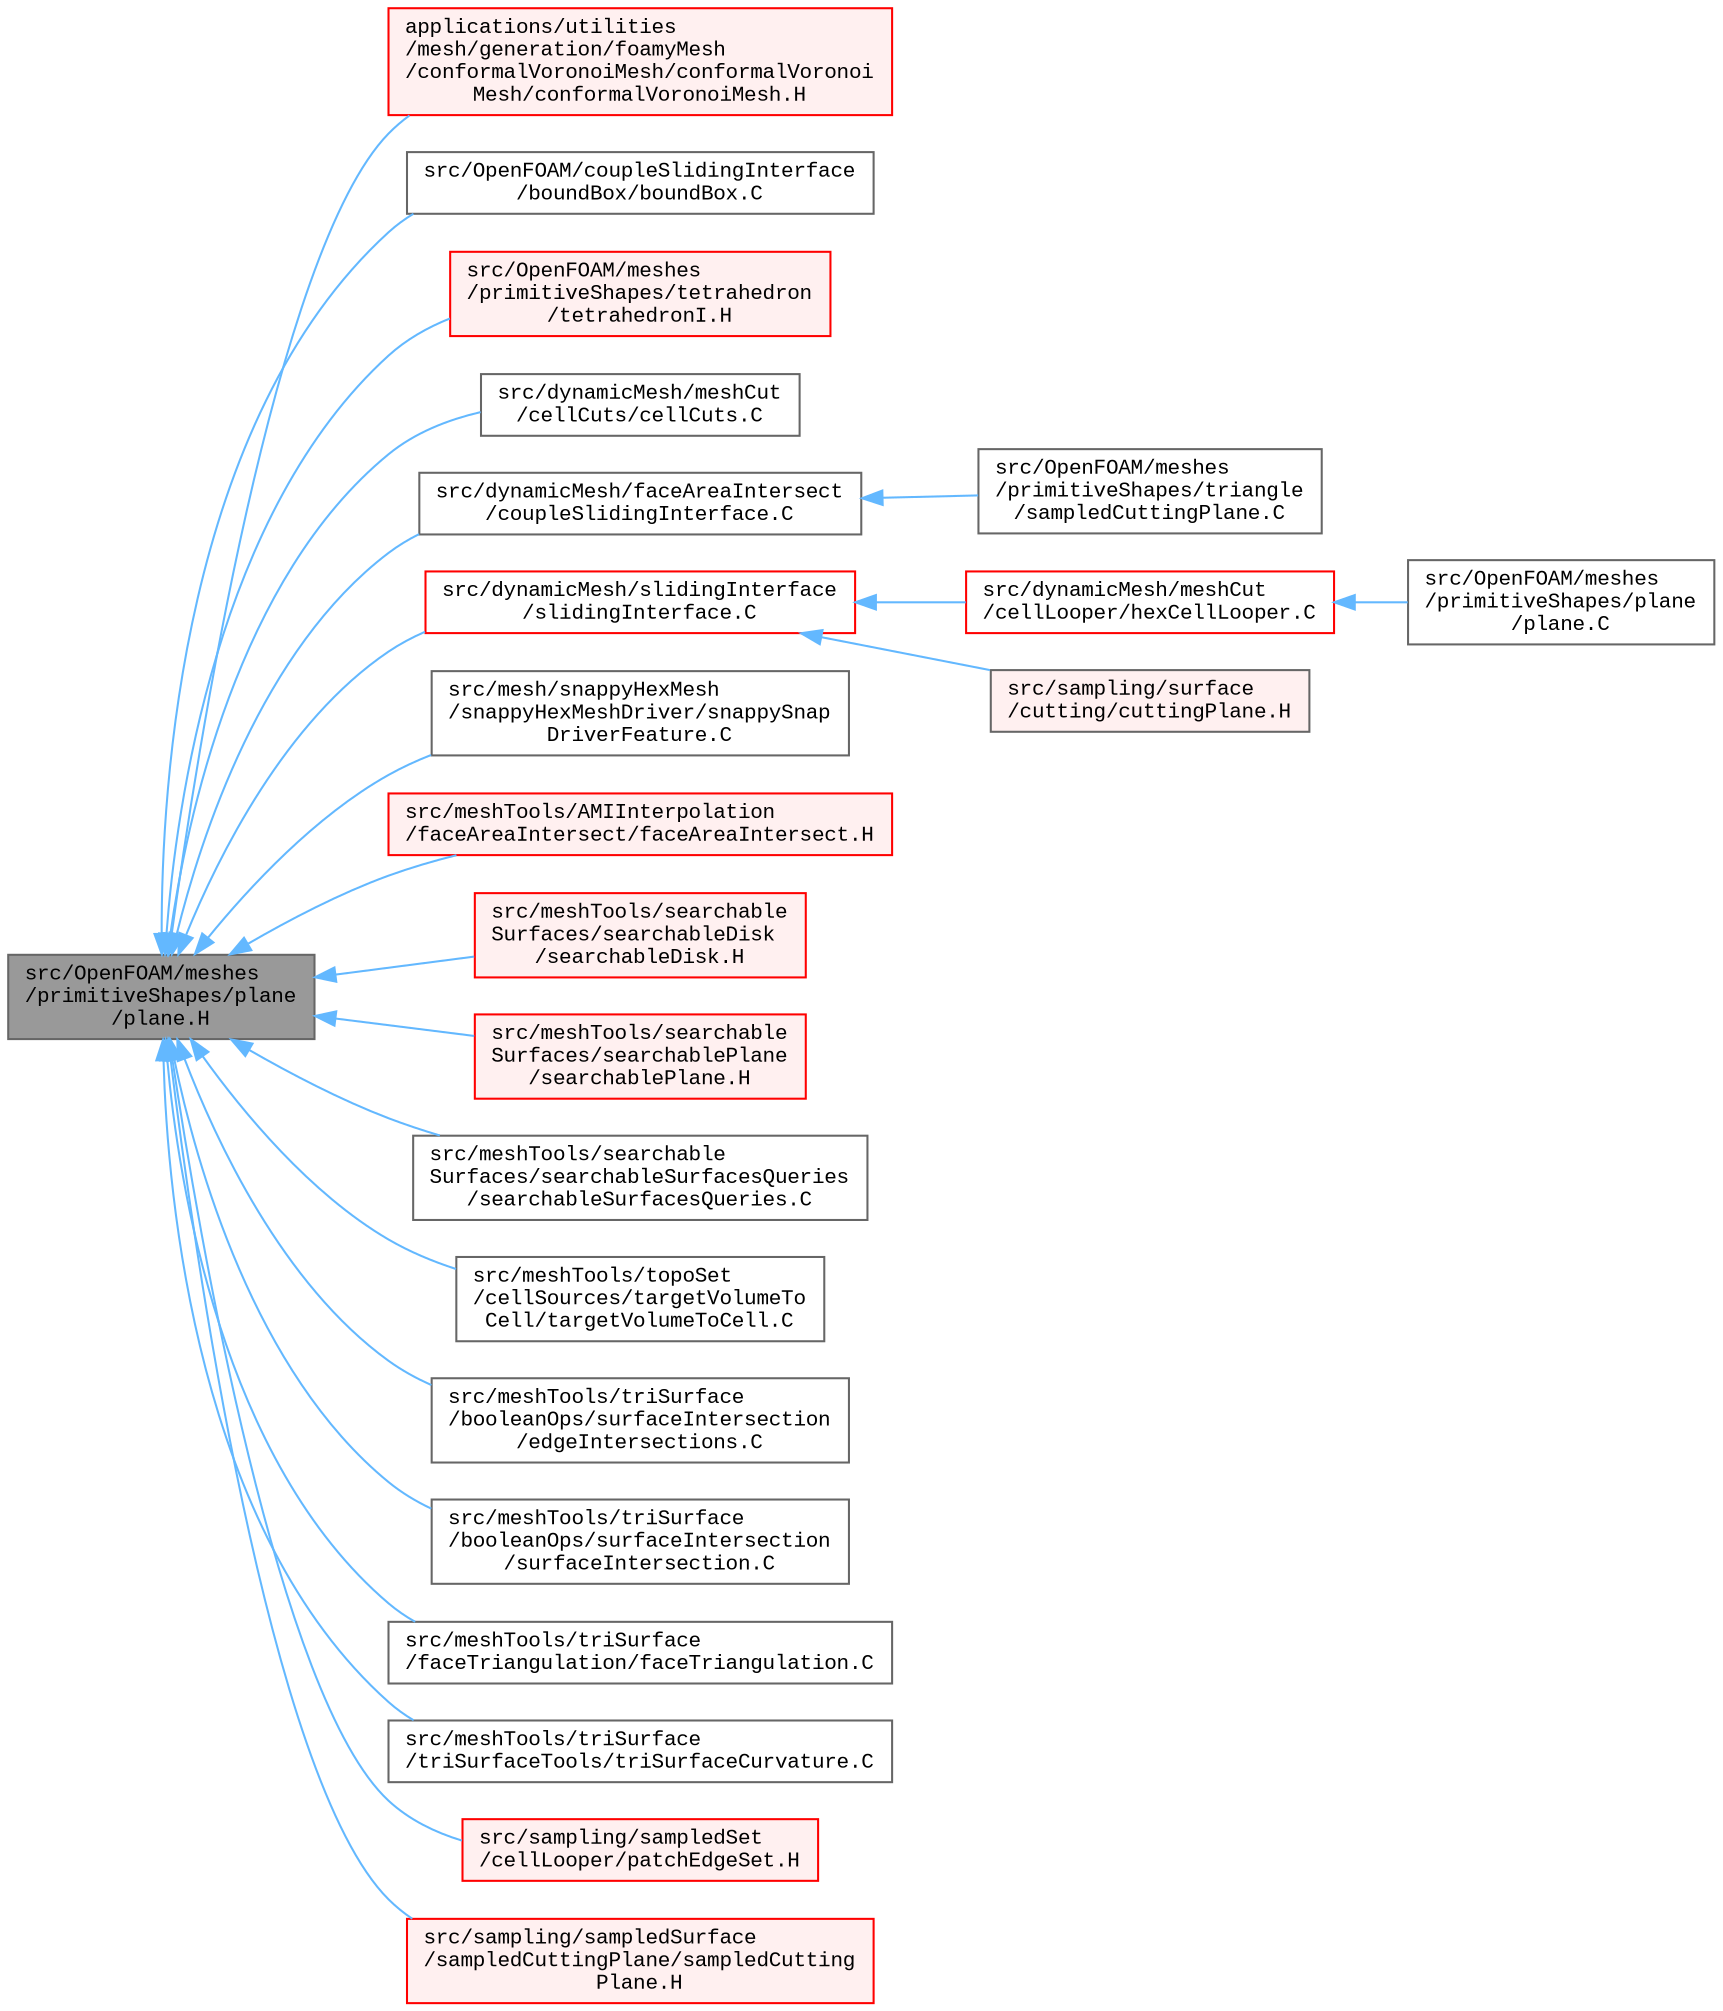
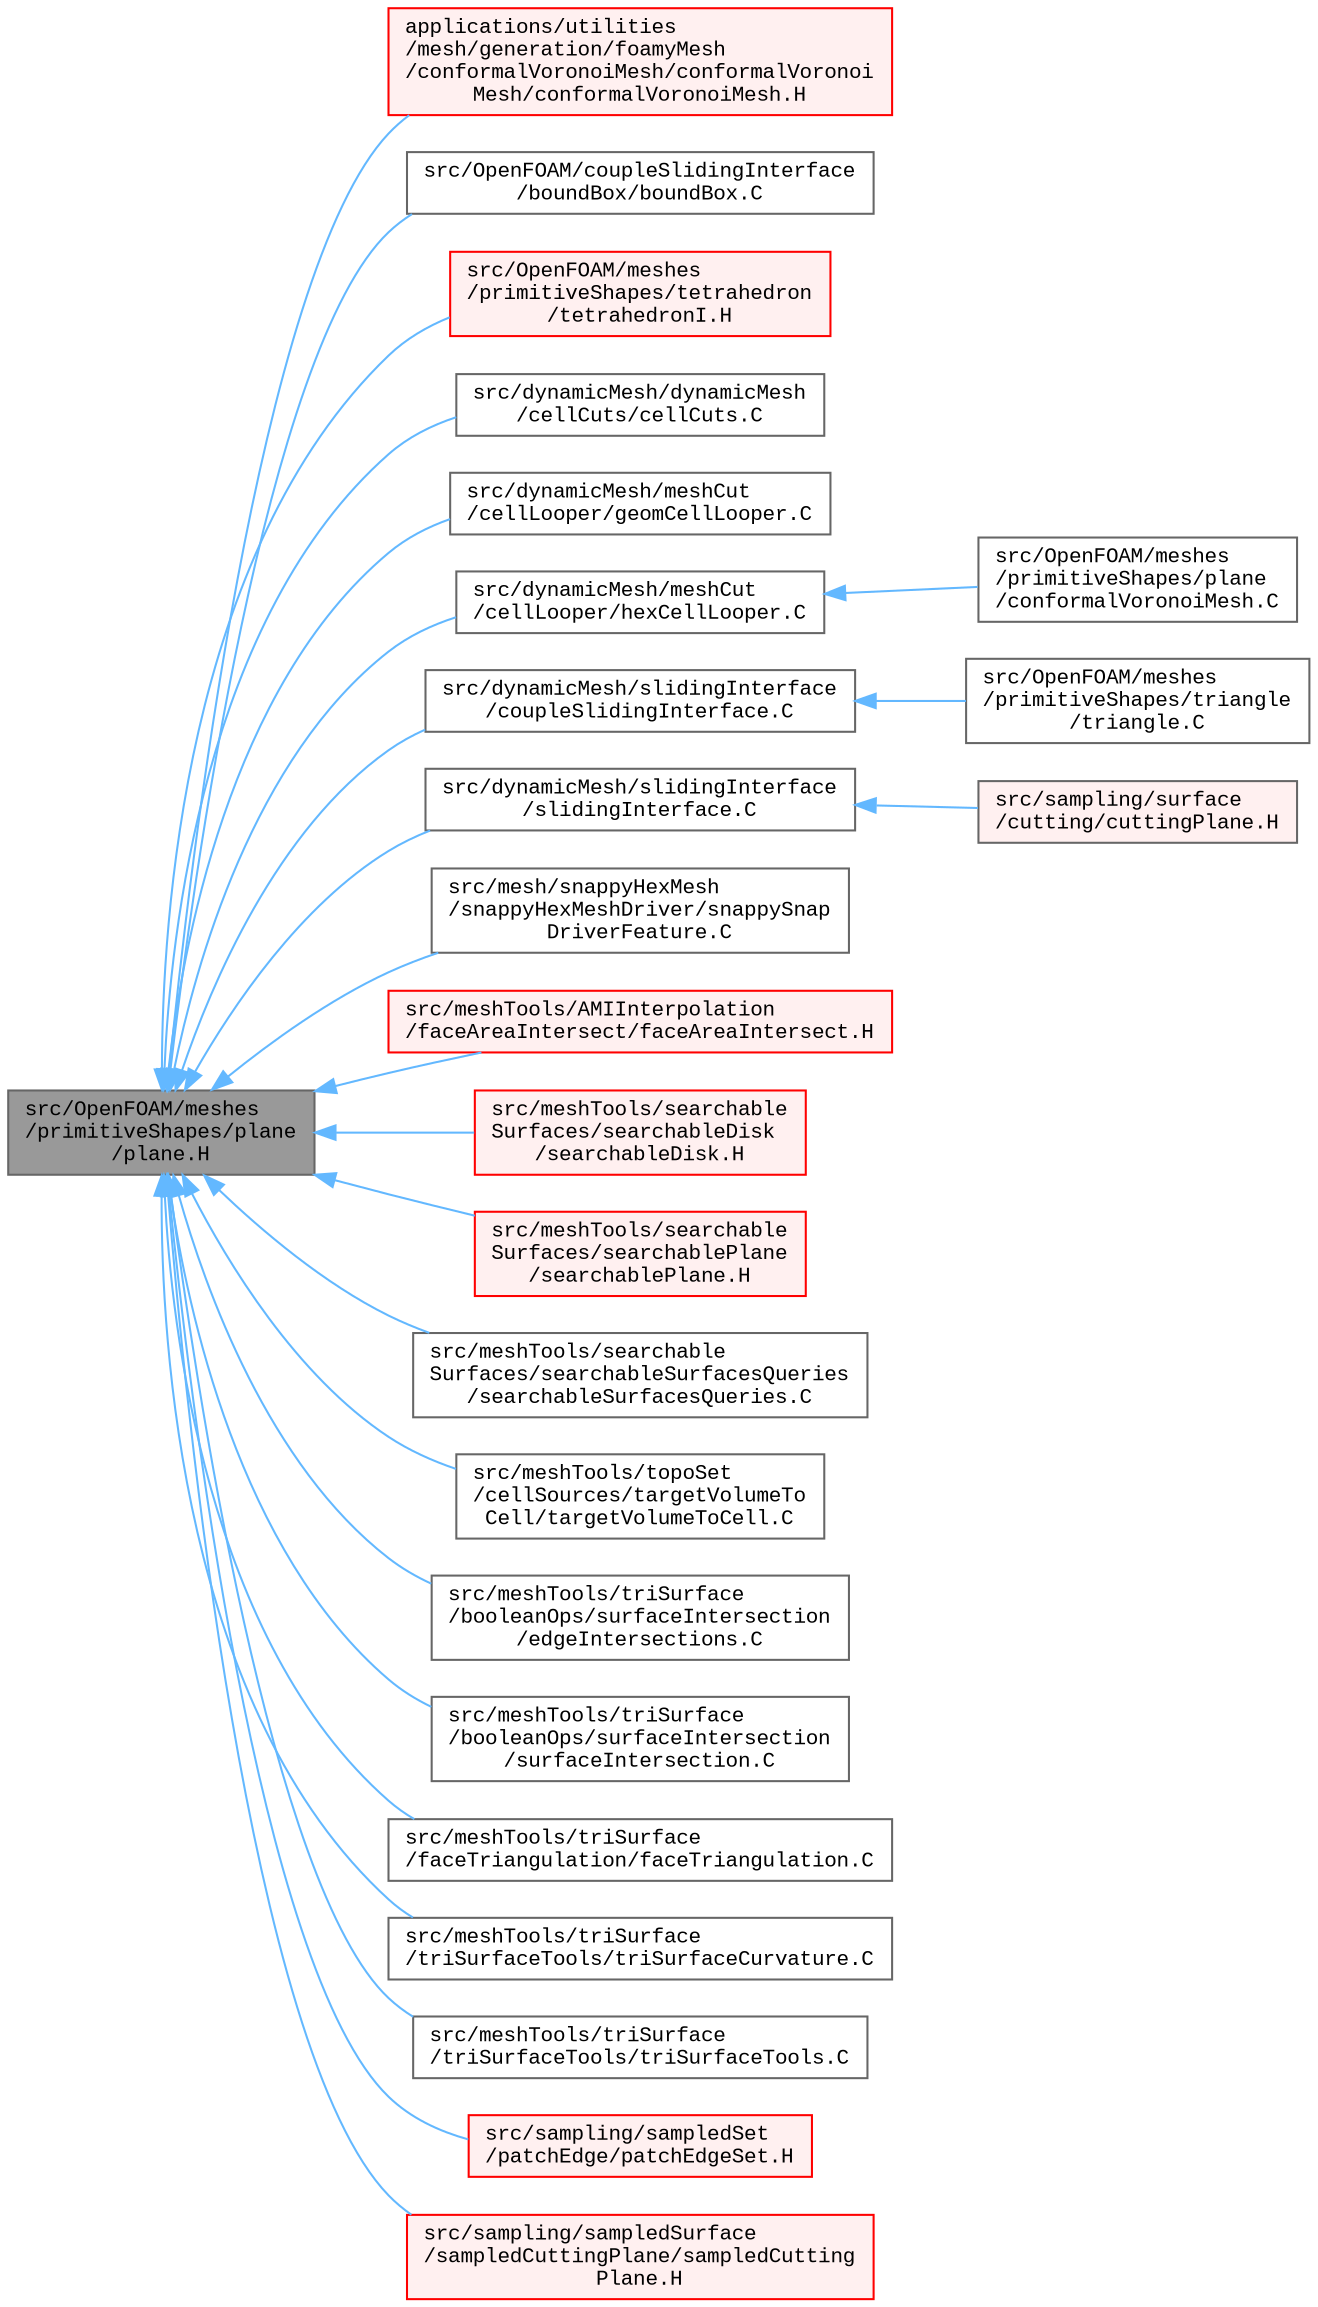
(640, 405) -> (640, 405)
(1150, 491) -> (1138, 701)
none -> (640, 504)
(640, 504) -> (640, 701)
(640, 602) -> (640, 800)
(921, 602) -> (264, 808)
(1150, 602) -> (640, 602)
(1561, 602) -> (1138, 580)
(640, 1850) -> (640, 2146)
none -> (640, 2047)
